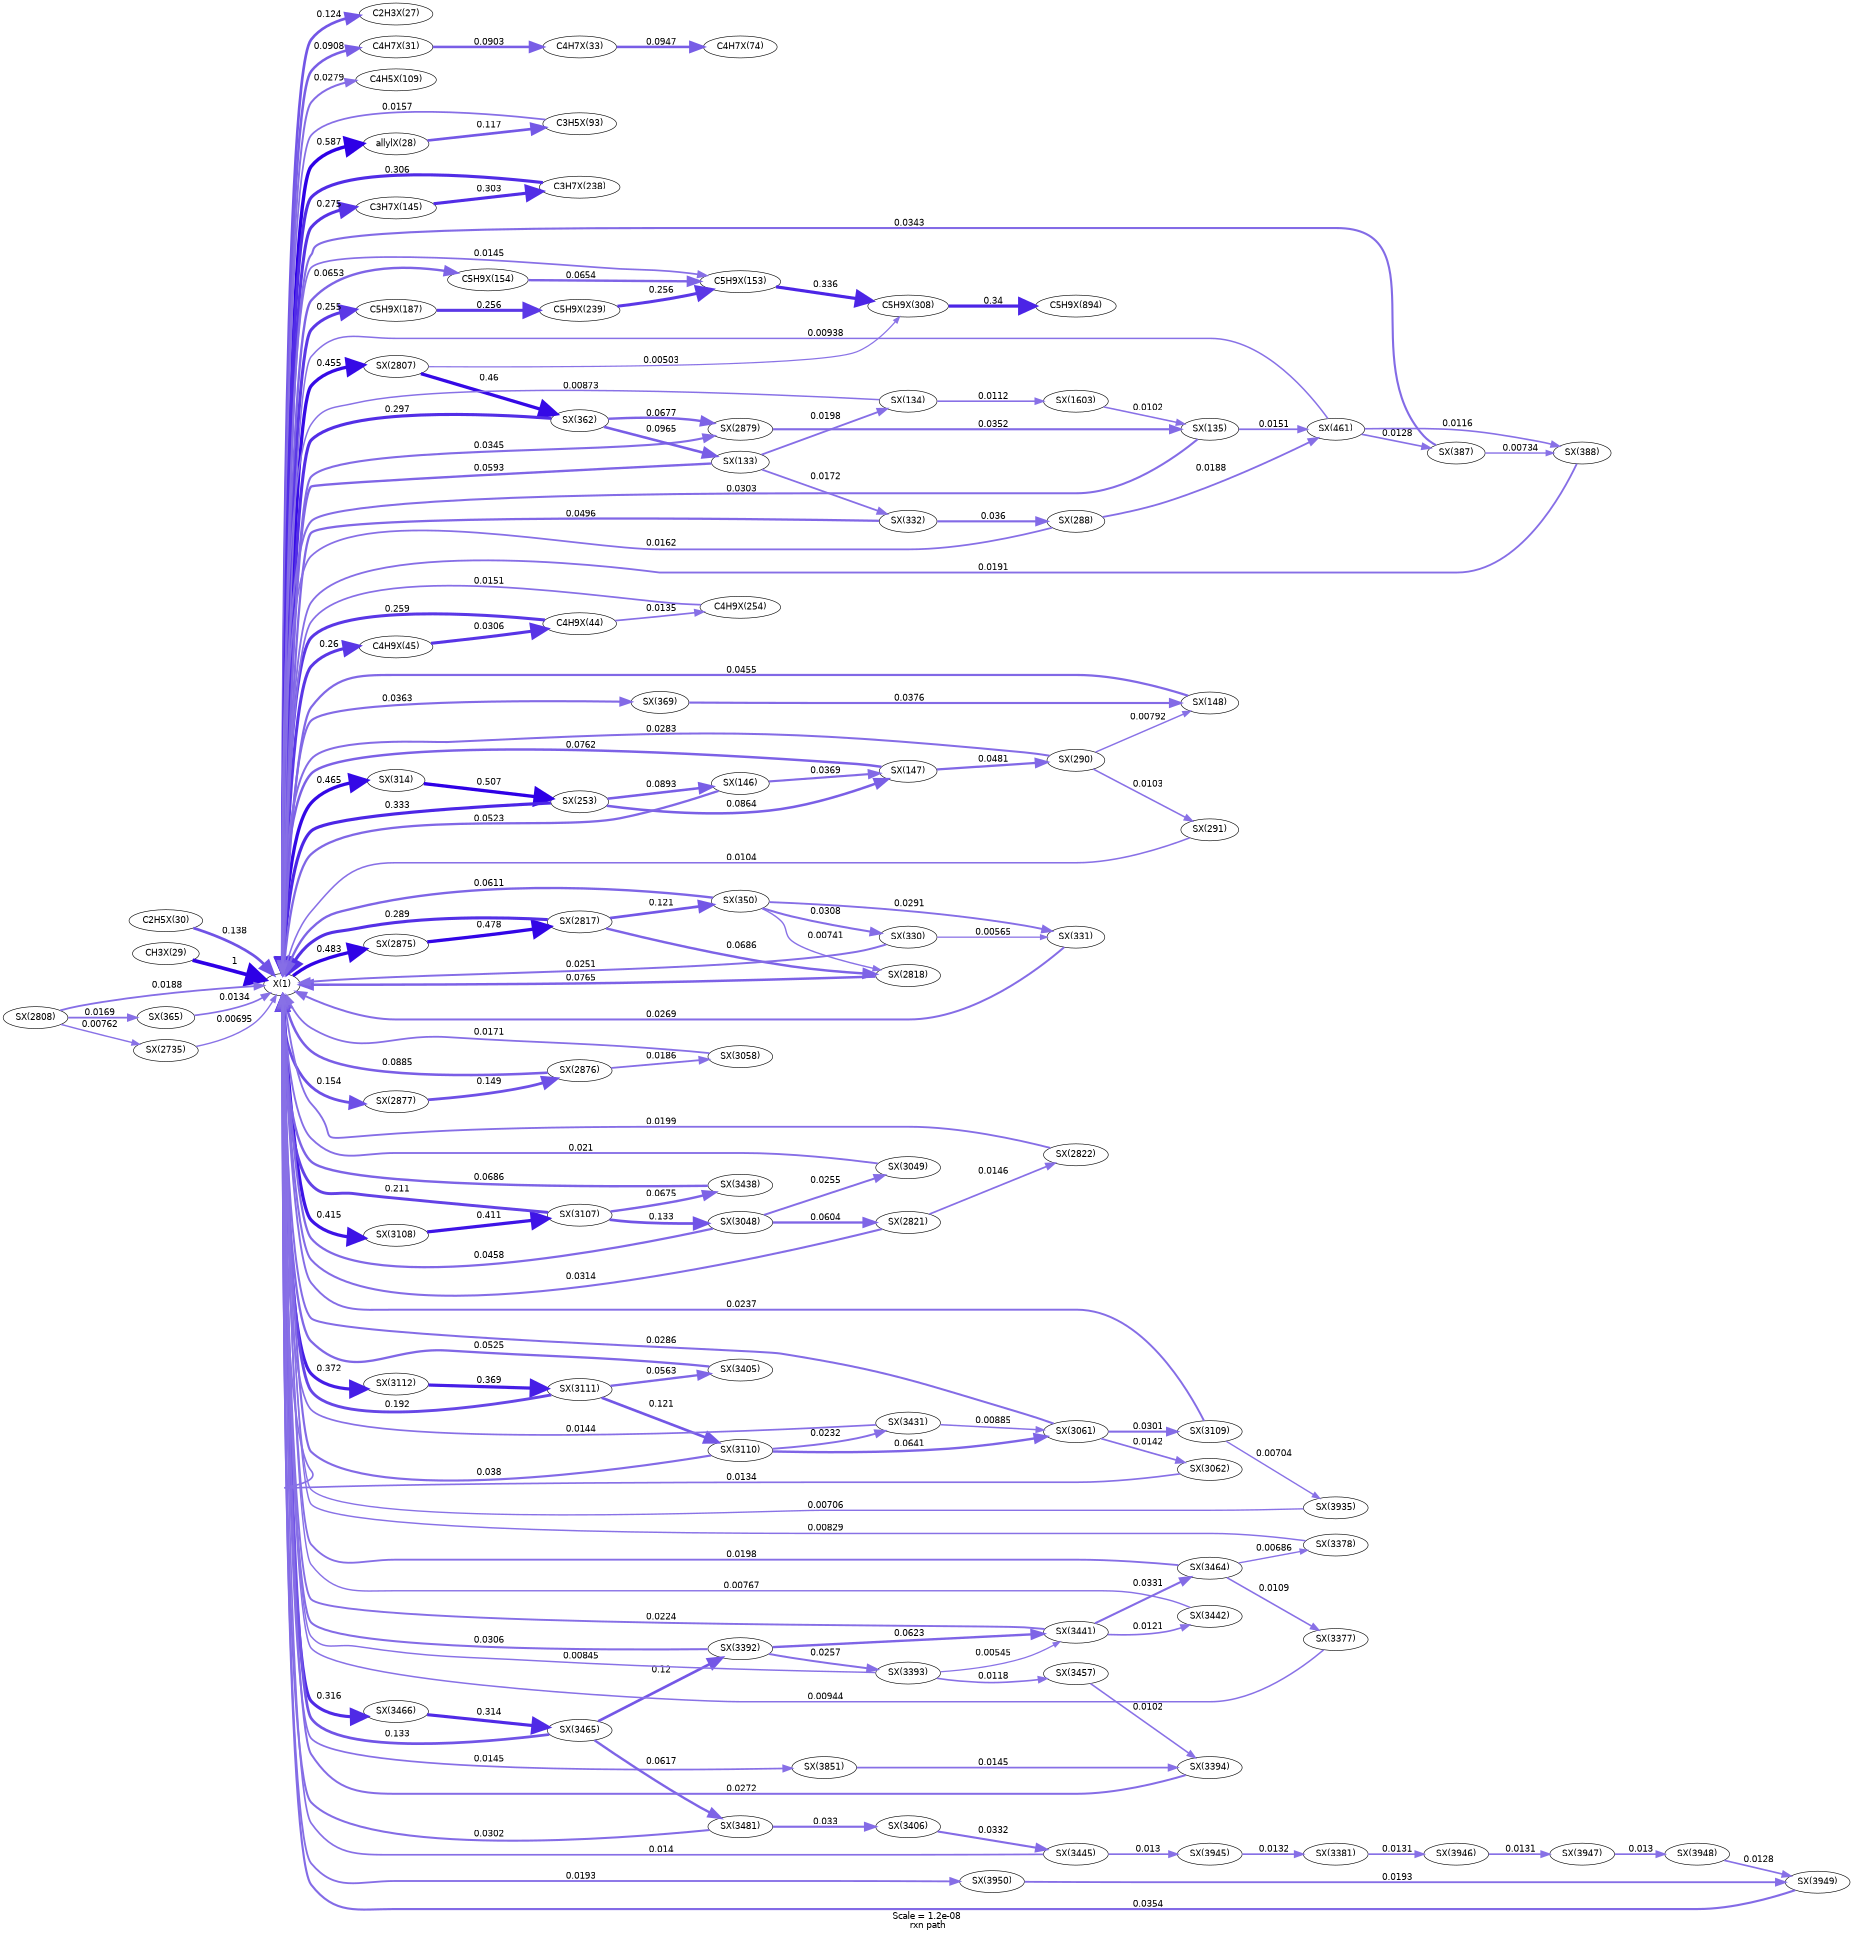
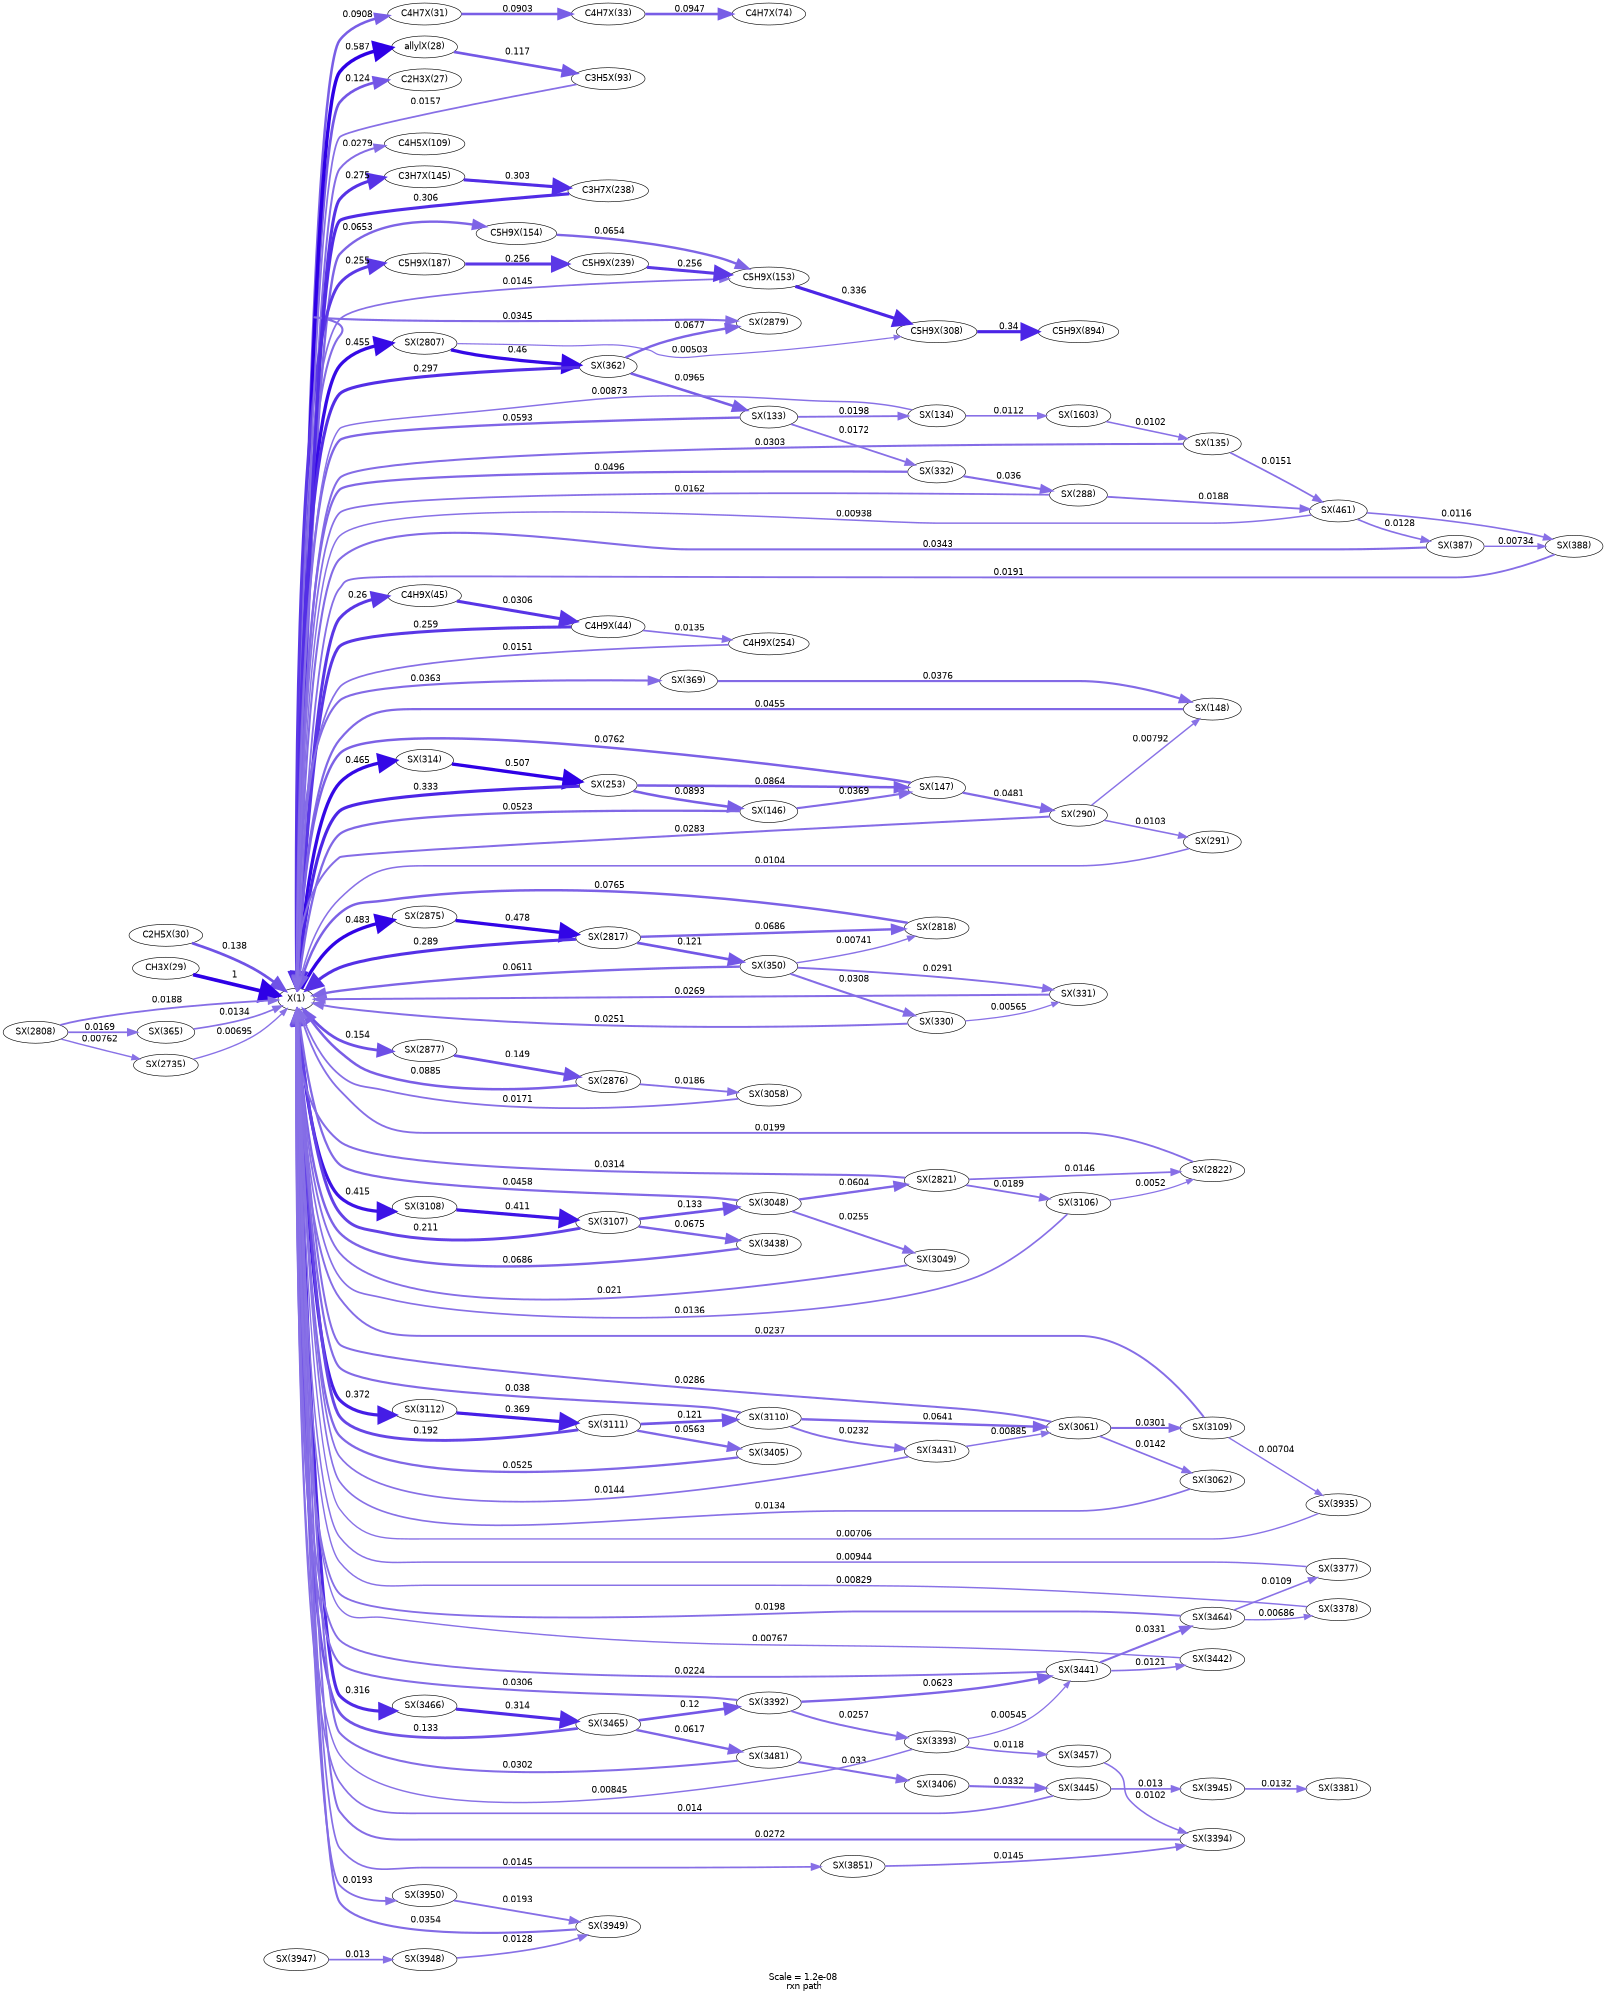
(972, 429) -> none
none -> (1078, 1204)
(1456, 1854) -> none
